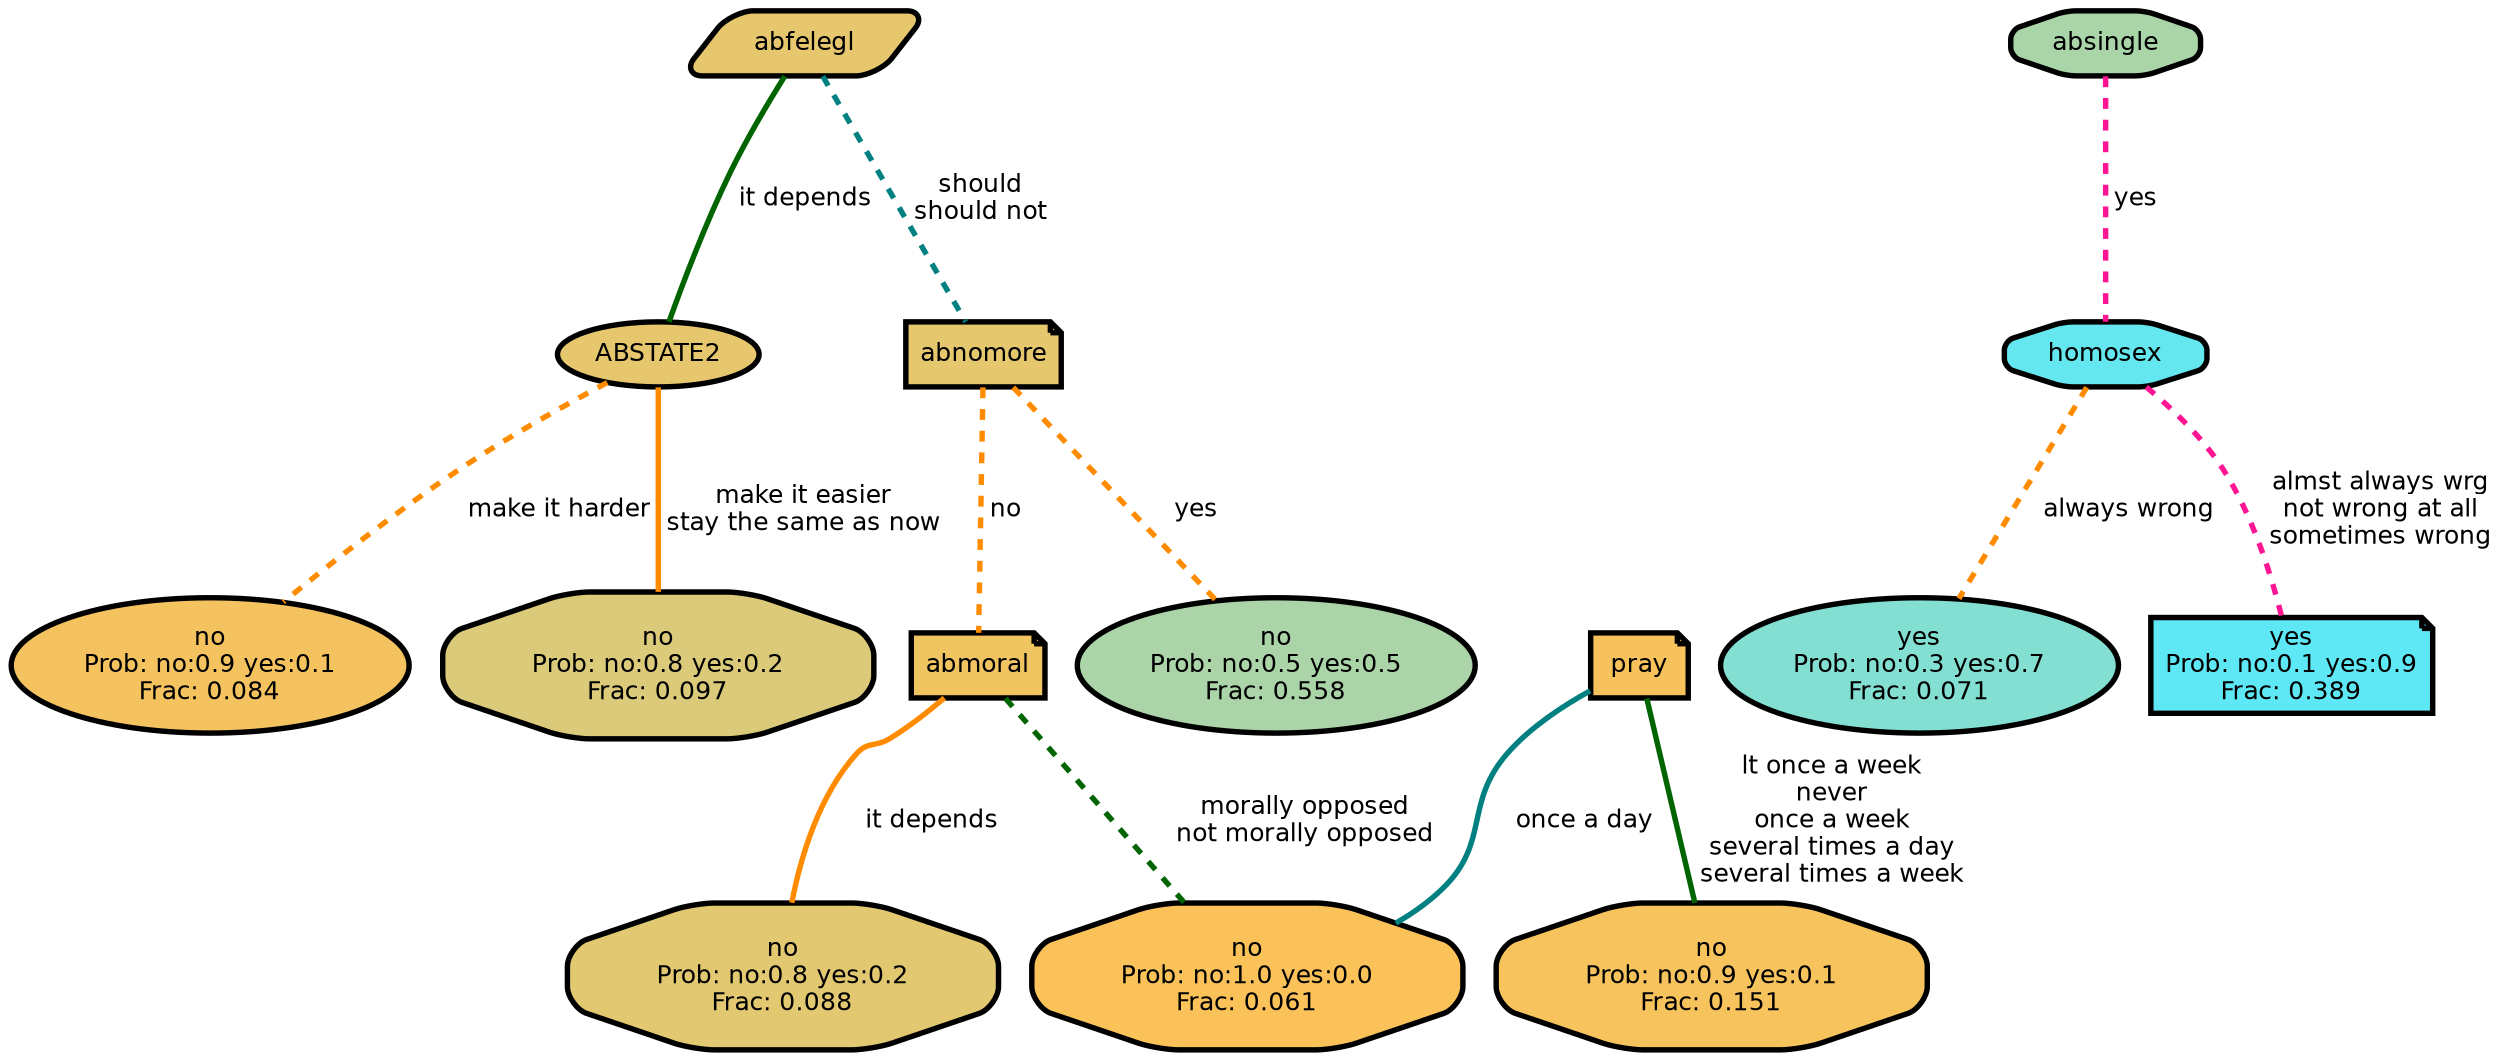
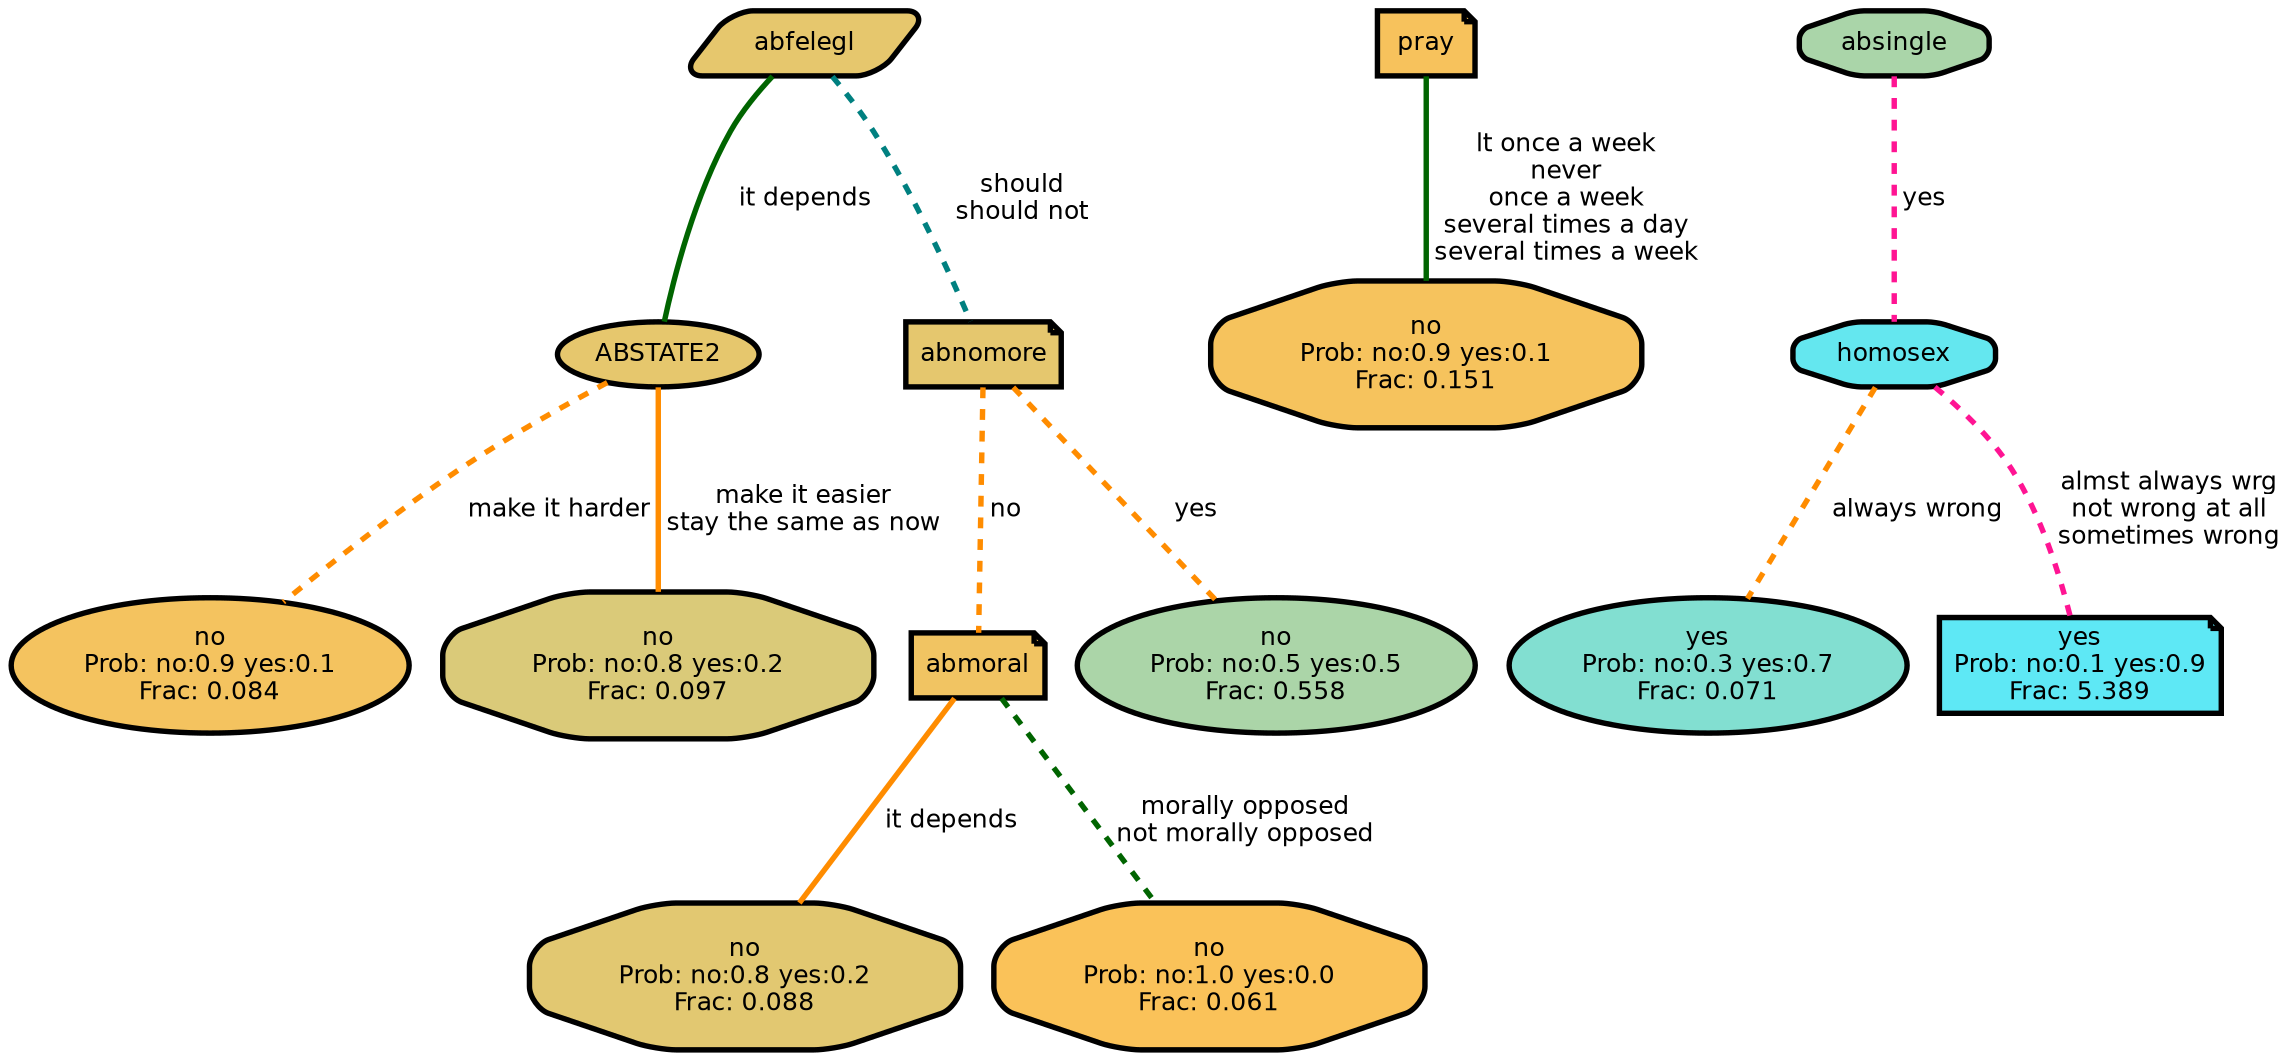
(2292, 665) -> (2080, 665)
(1482, 800) -> none
